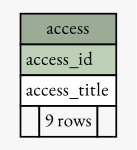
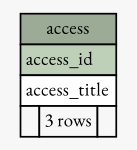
(68, 121) -> (68, 121)
